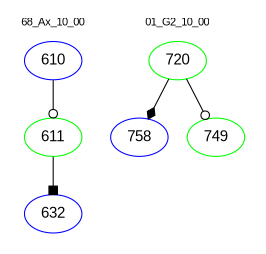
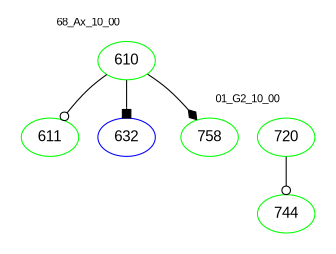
(53, 61) -> (127, 61)
(161, 93) -> (179, 100)
(139, 137) -> (210, 137)
(216, 137) -> (286, 214)
(53, 170) -> (127, 94)
